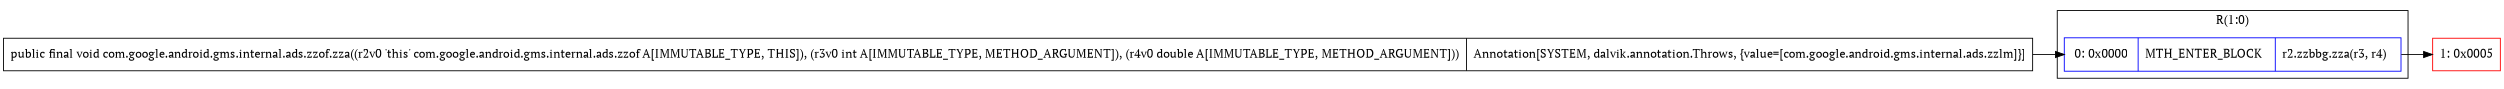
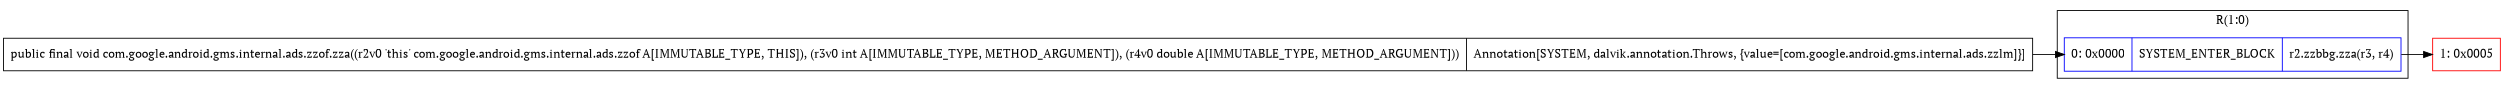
(2204, 54) -> (2207, 54)
